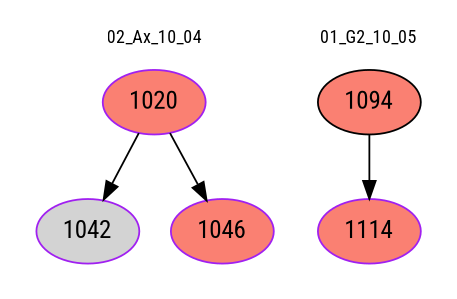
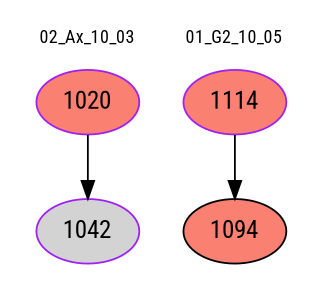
(155, 39) -> (88, 39)
(369, 158) -> (235, 158)
(222, 231) -> none
